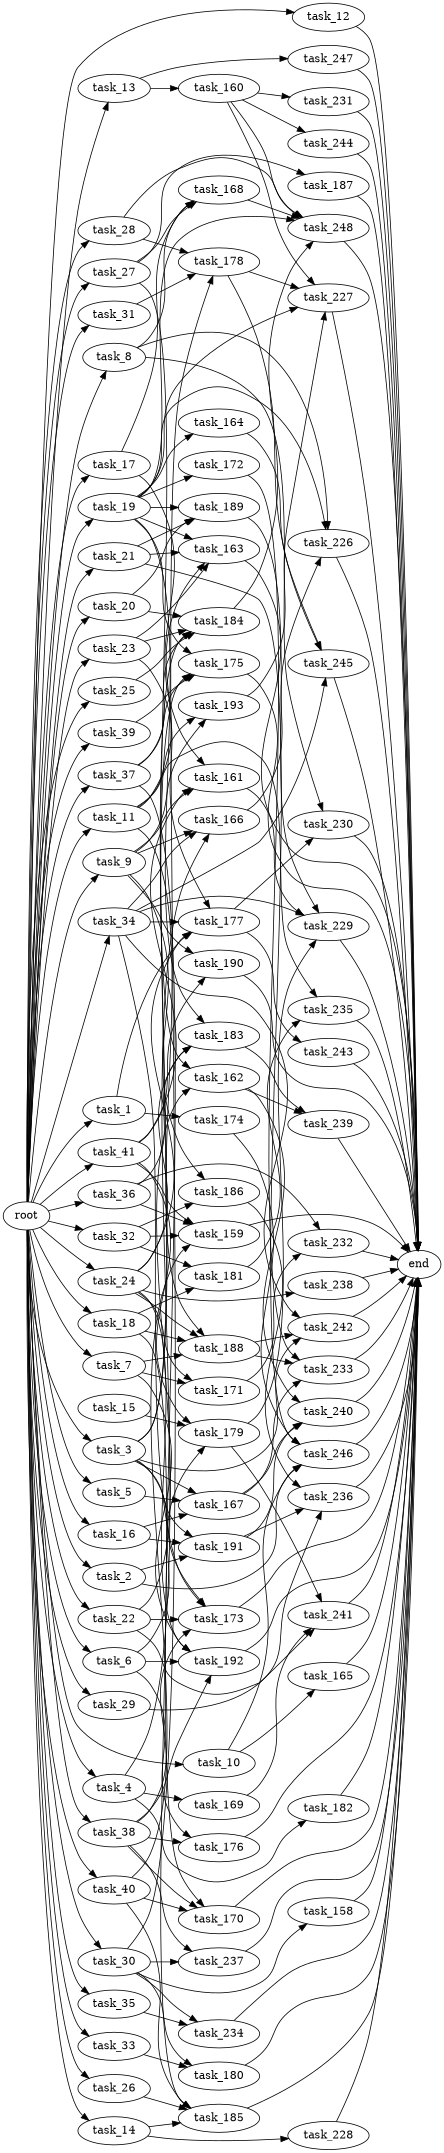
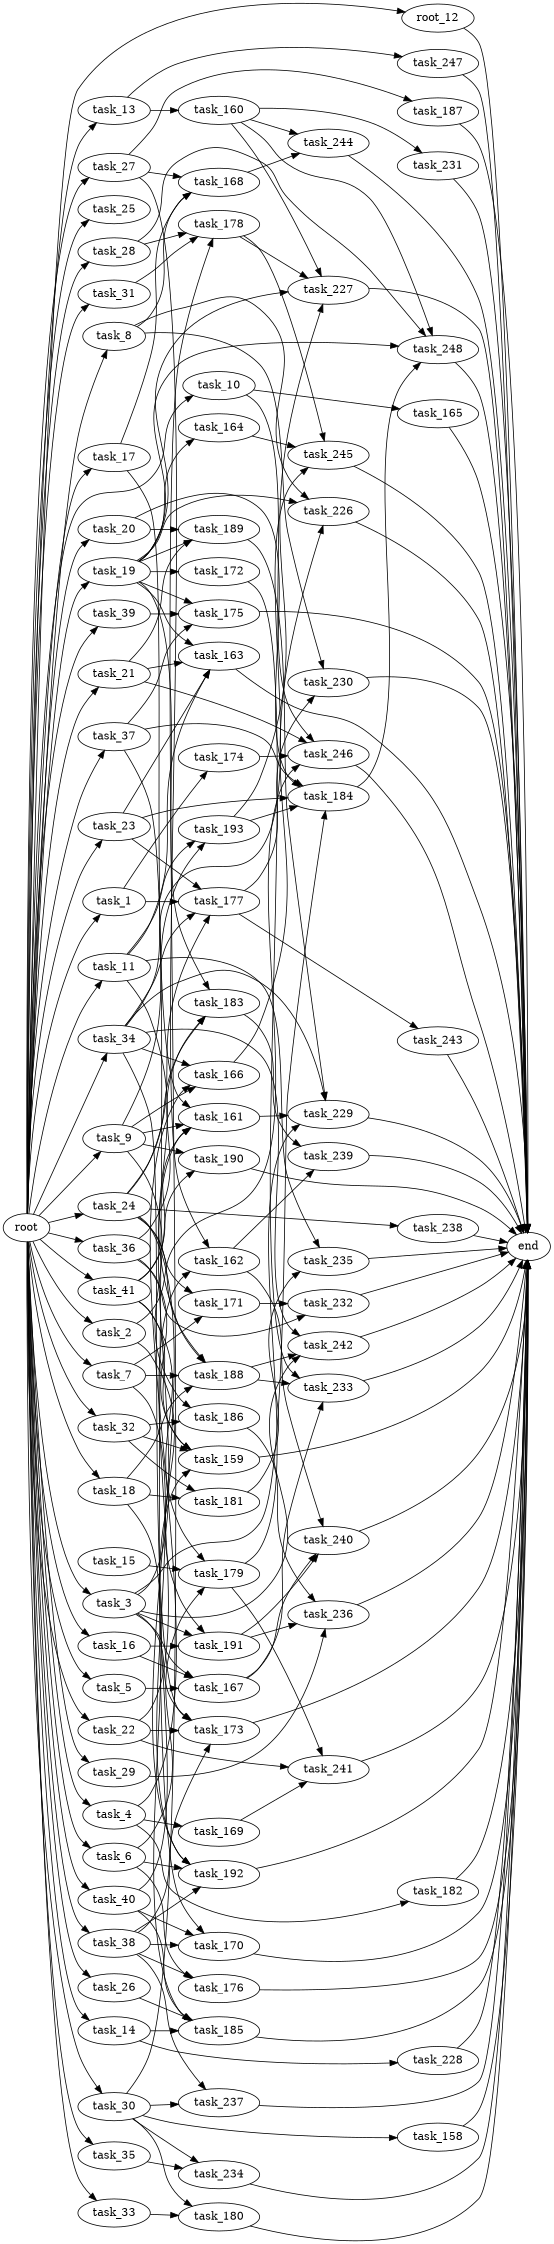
(328, 17) -> (438, 18)
(267, 207) -> (272, 163)
(159, 662) -> (269, 815)
(164, 1062) -> (164, 1365)
